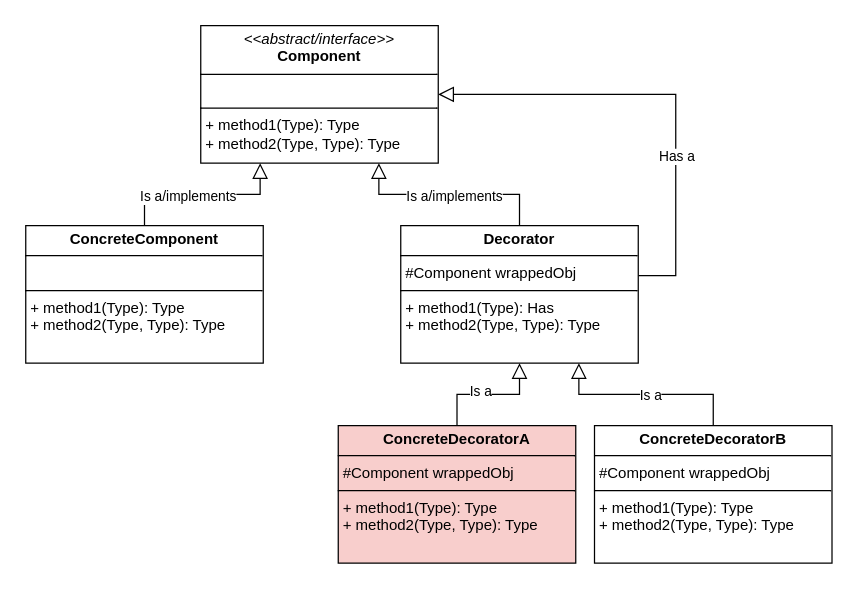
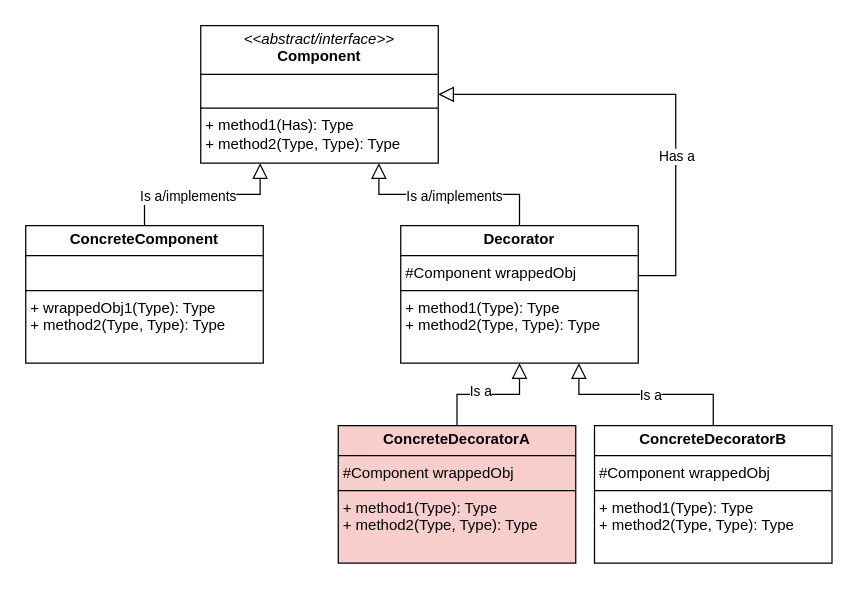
(304, 62) -> (304, 62)
(129, 253) -> (129, 253)
(504, 262) -> (504, 262)
